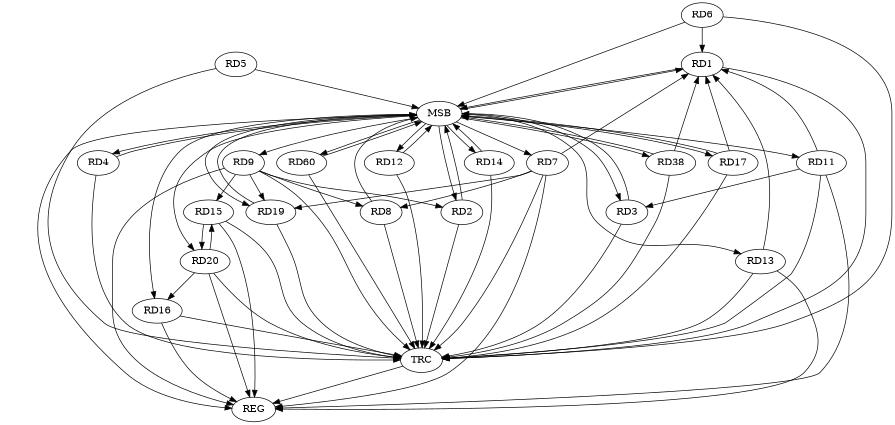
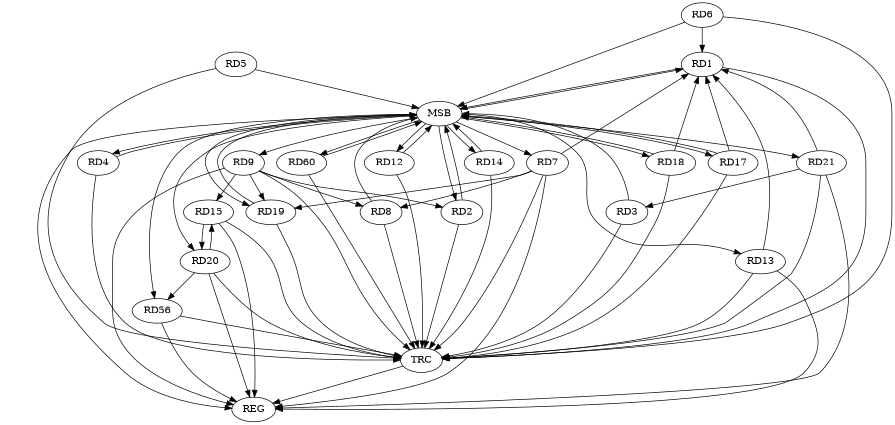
(583, 145) -> none
(671, 163) -> (671, 163)
(821, 163) -> (821, 163)
(157, 311) -> (157, 311)
